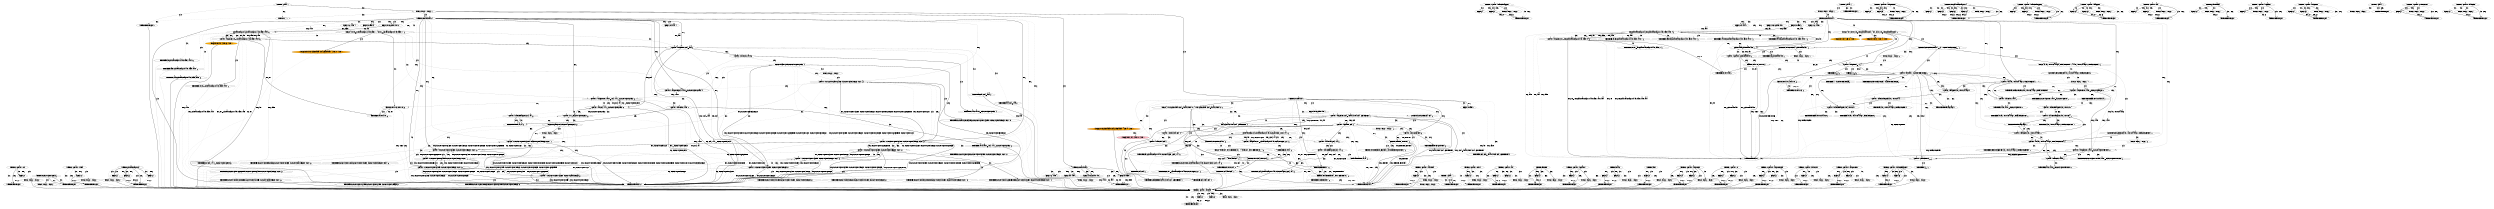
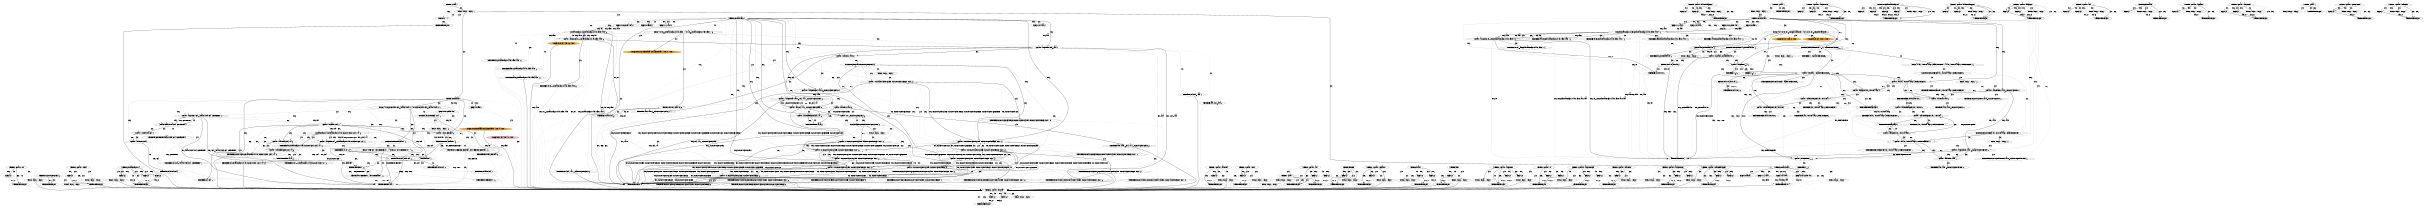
(1876, 78) -> (1818, 52)
(1151, 138) -> (170, 131)
(1425, 139) -> (471, 133)
